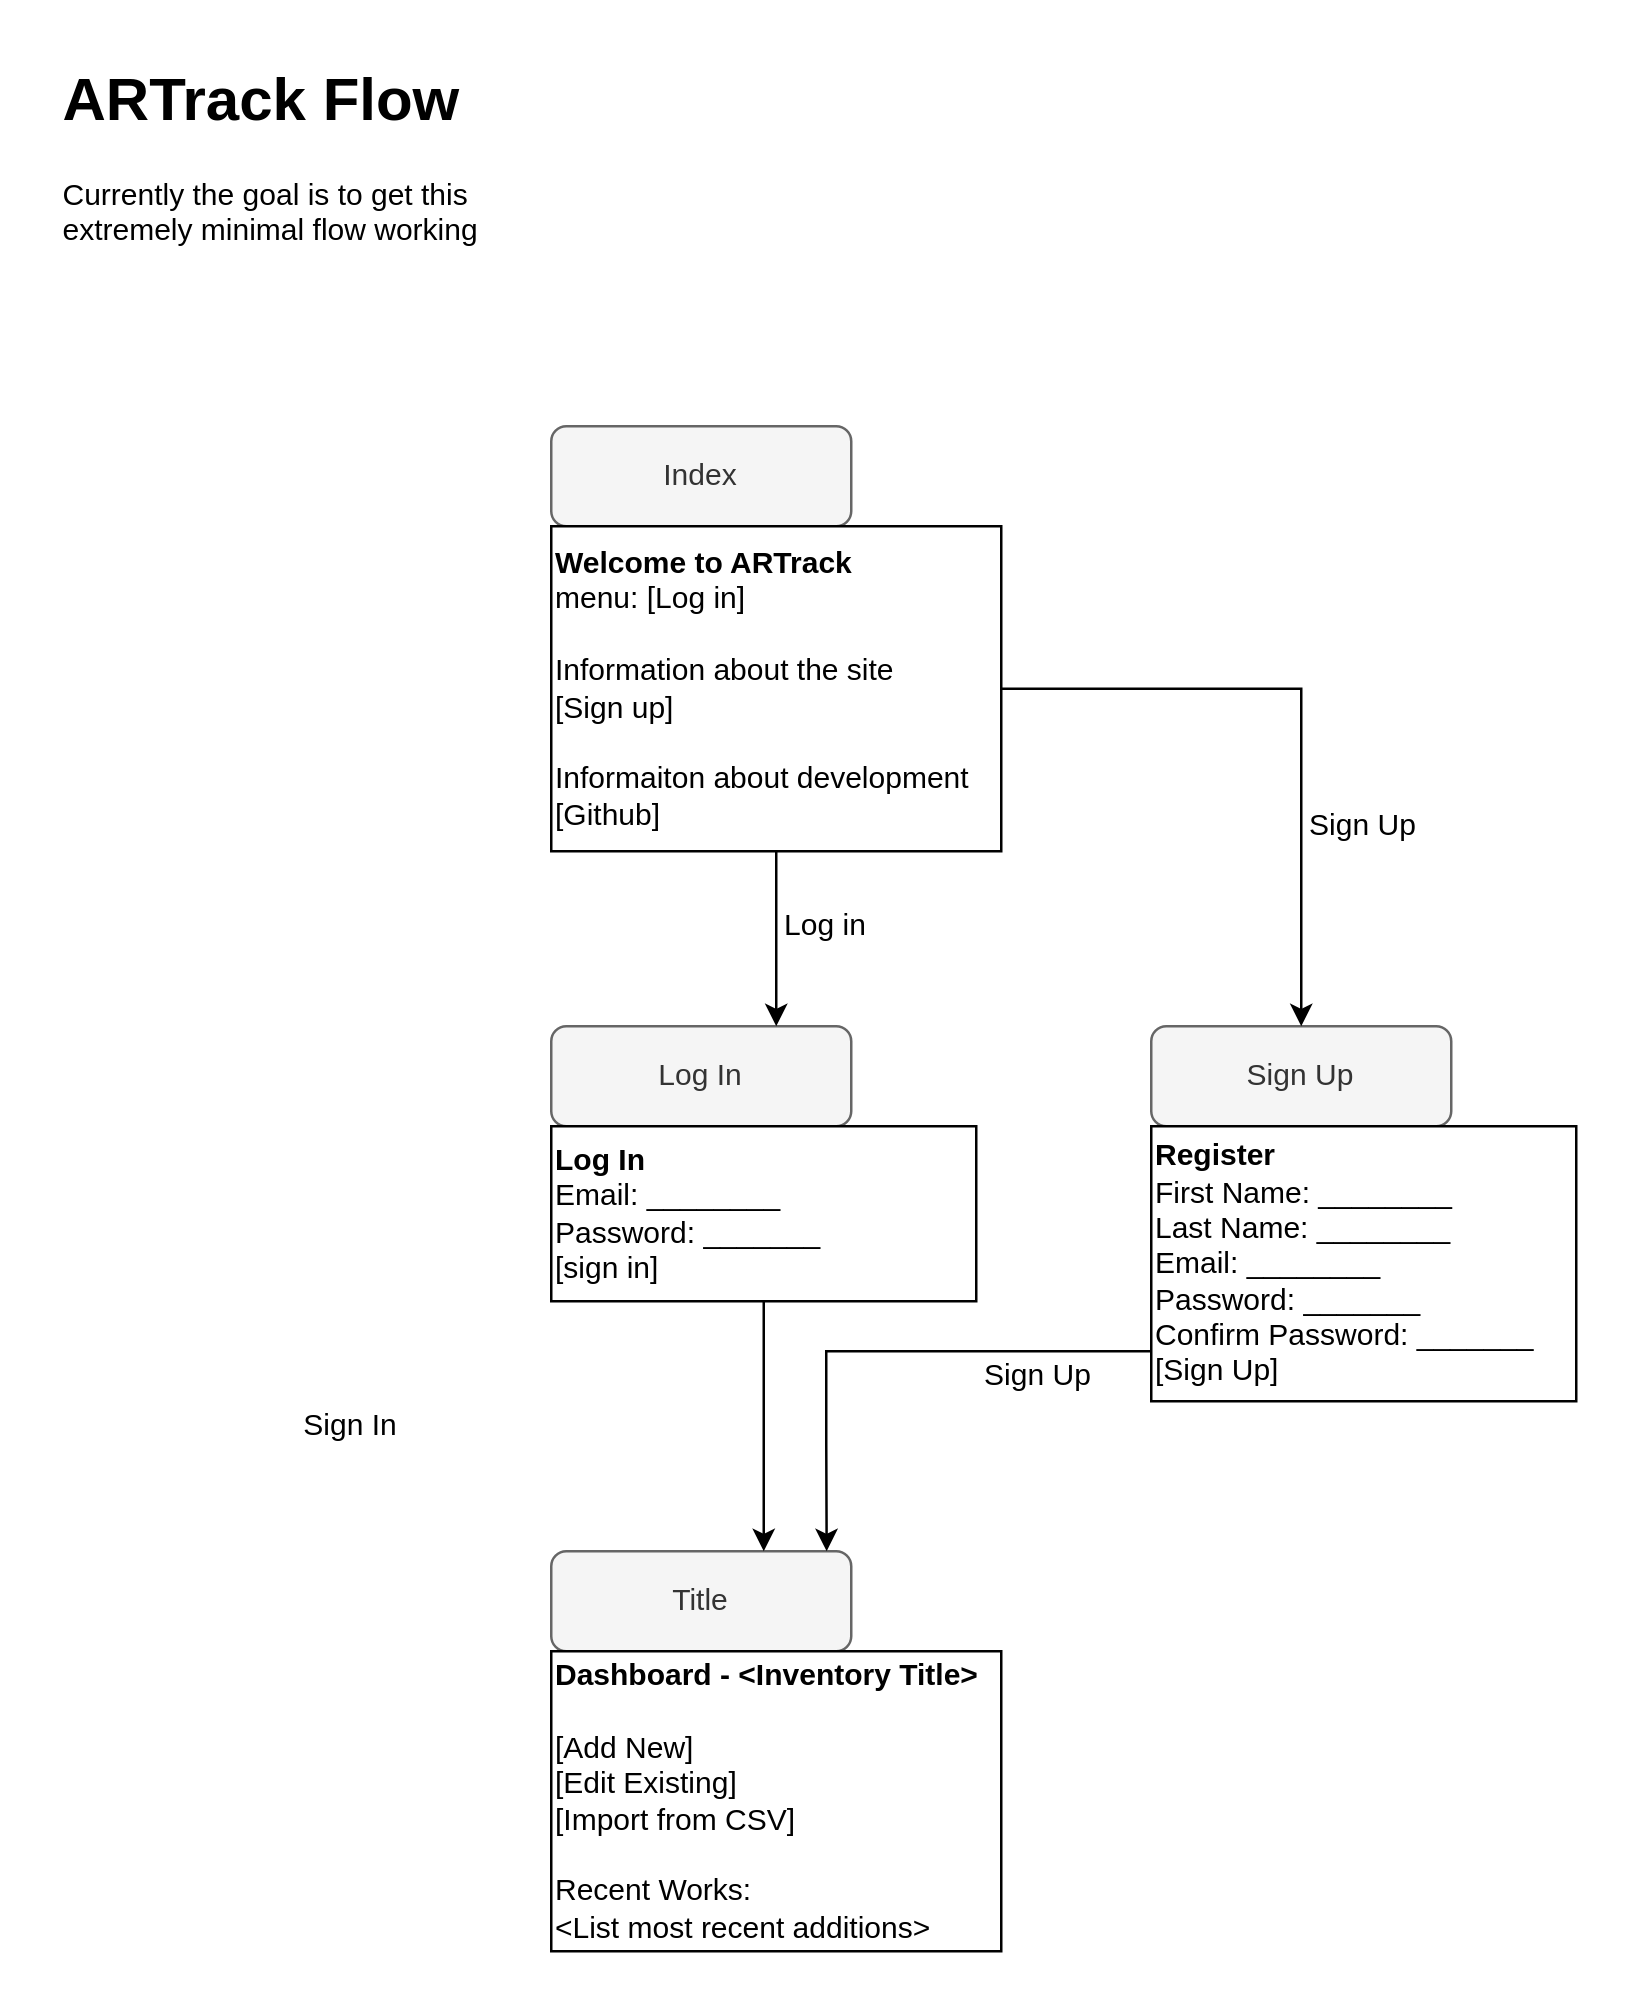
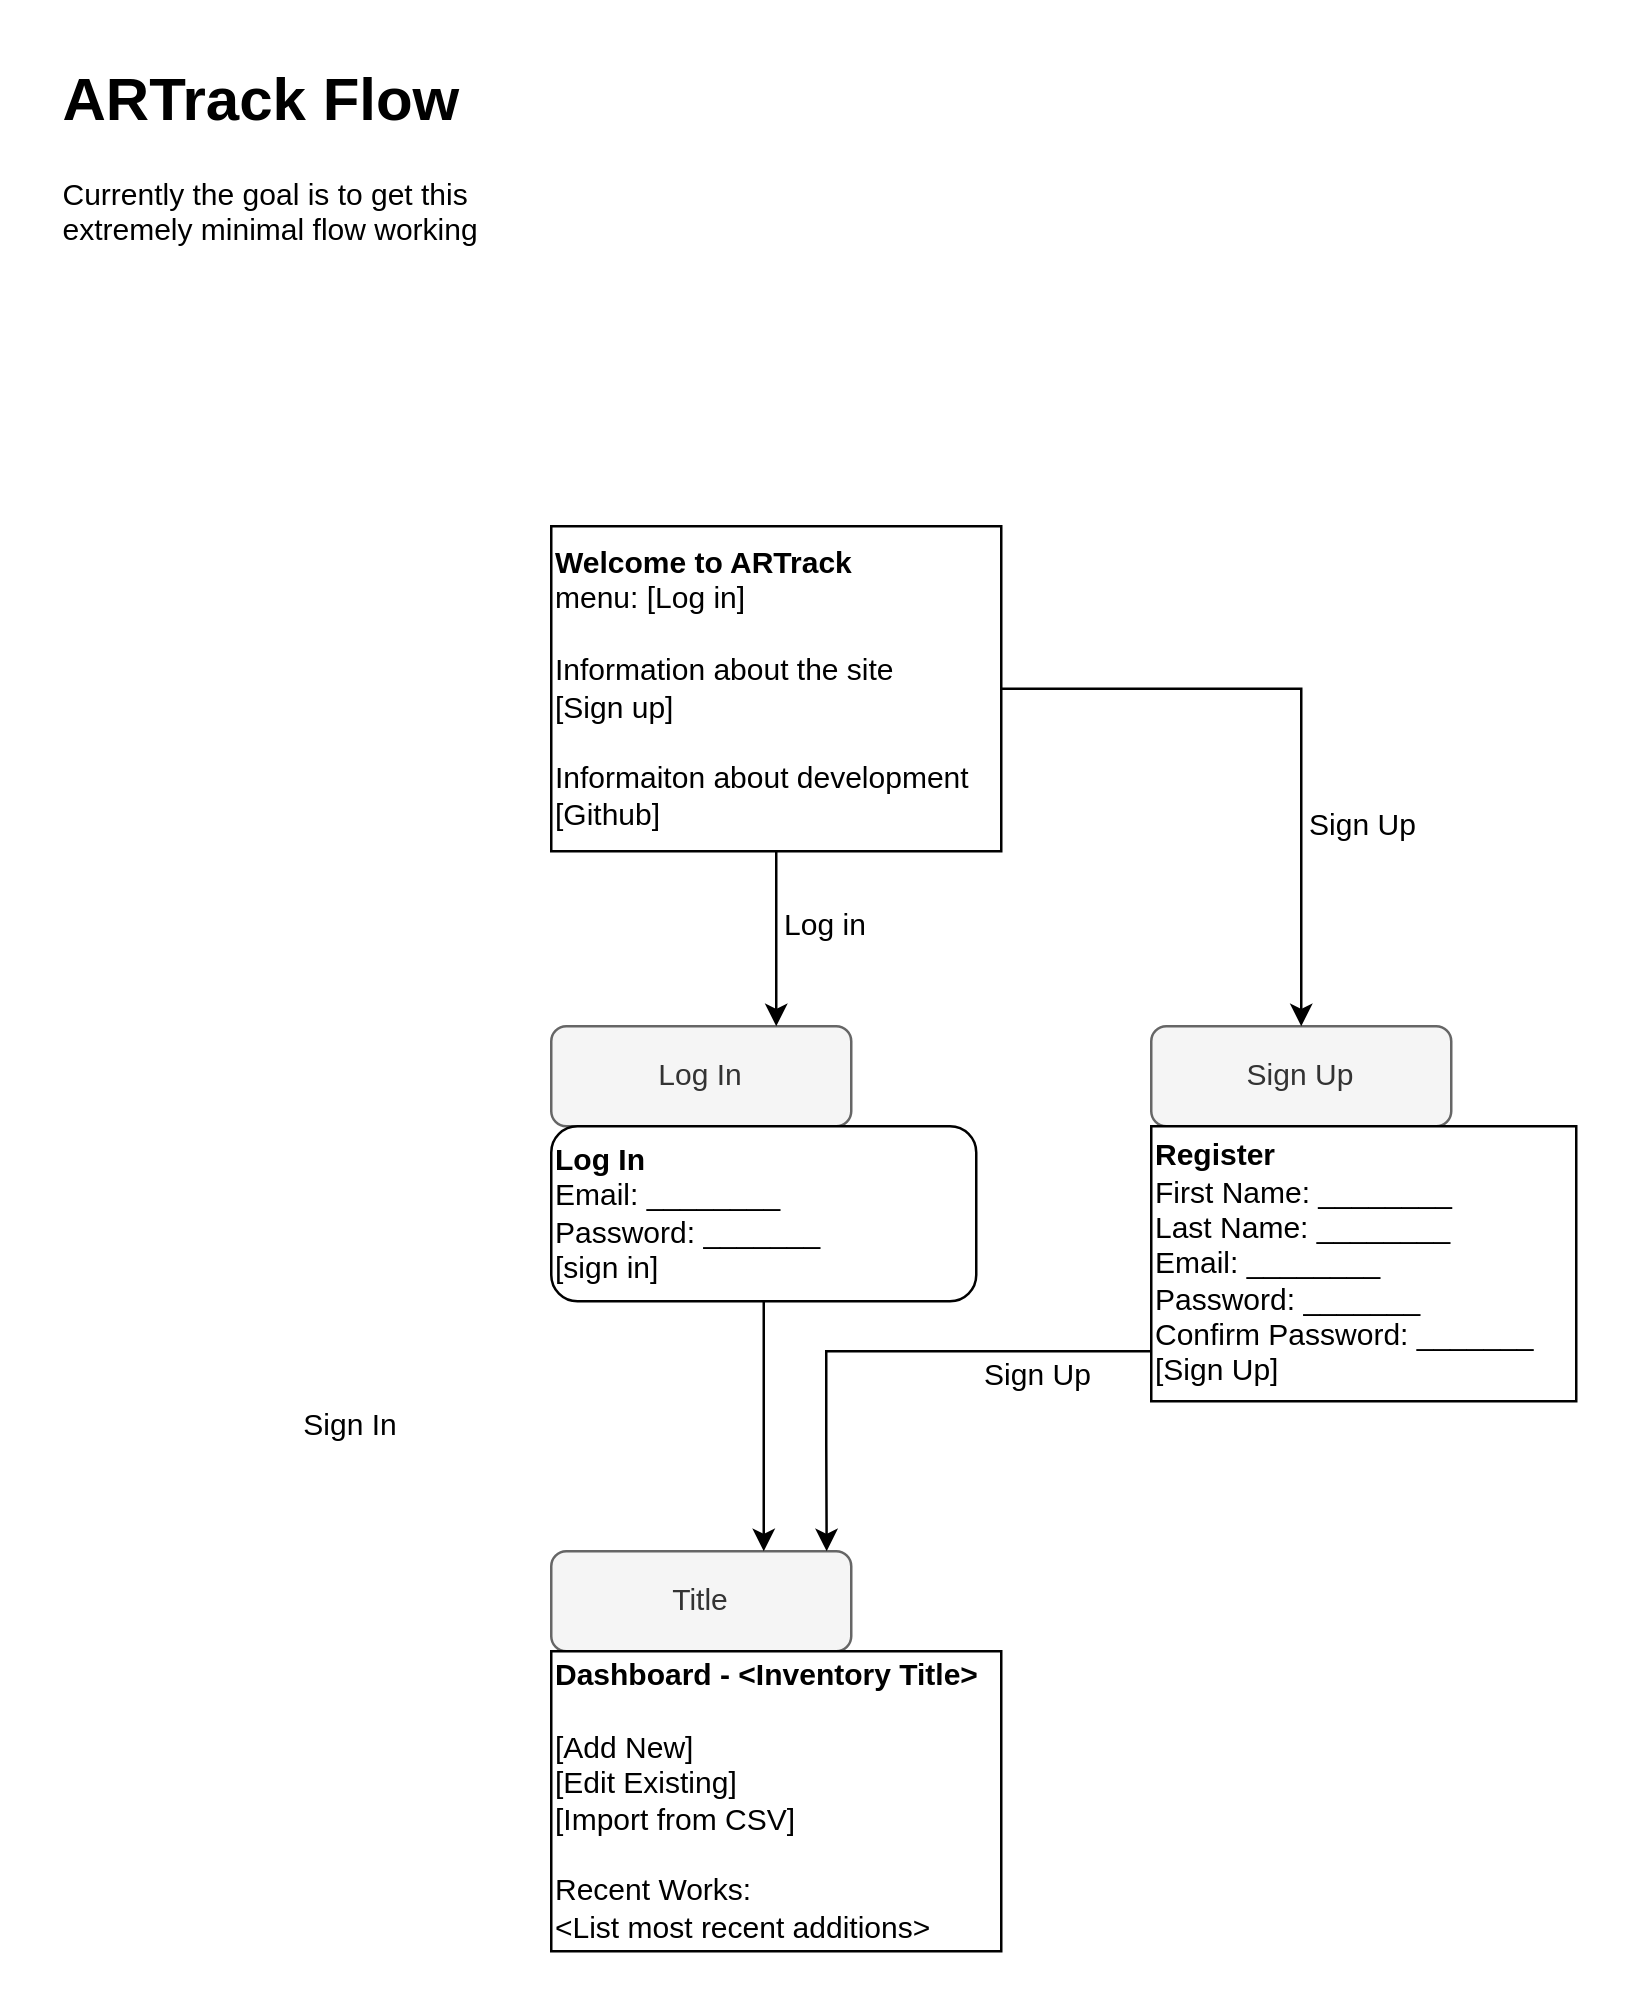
(701, 476) -> none
(764, 1214) -> (764, 1214)
